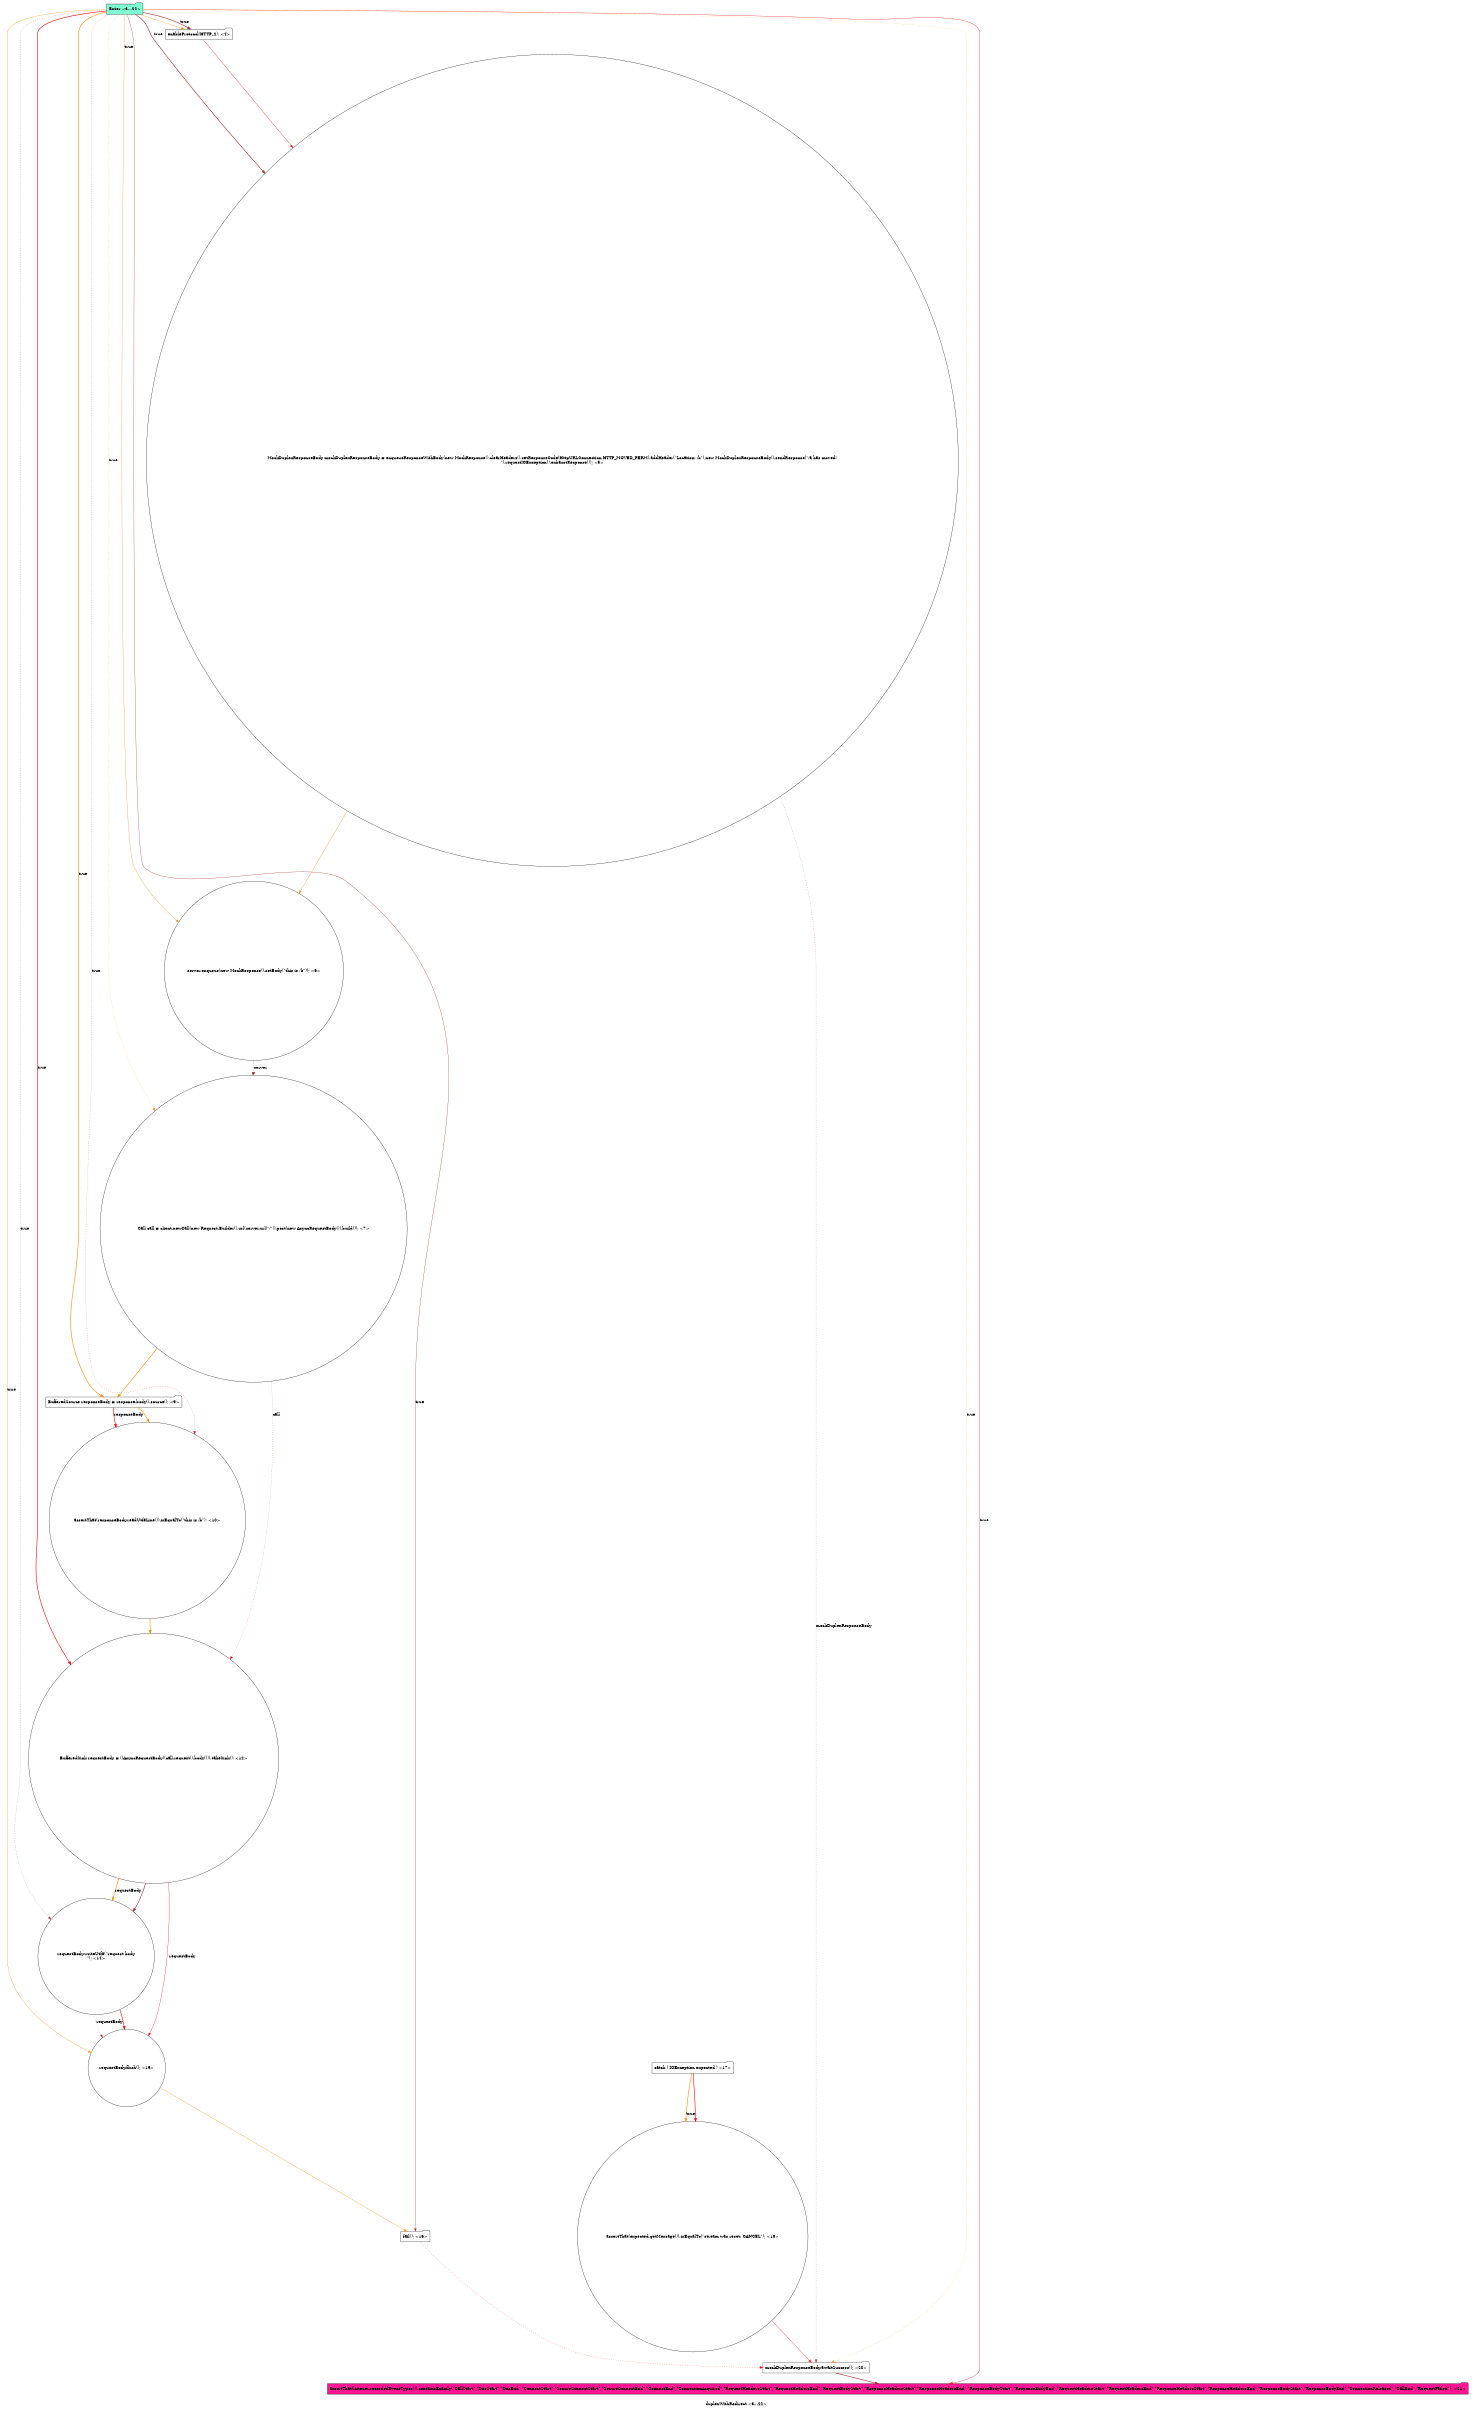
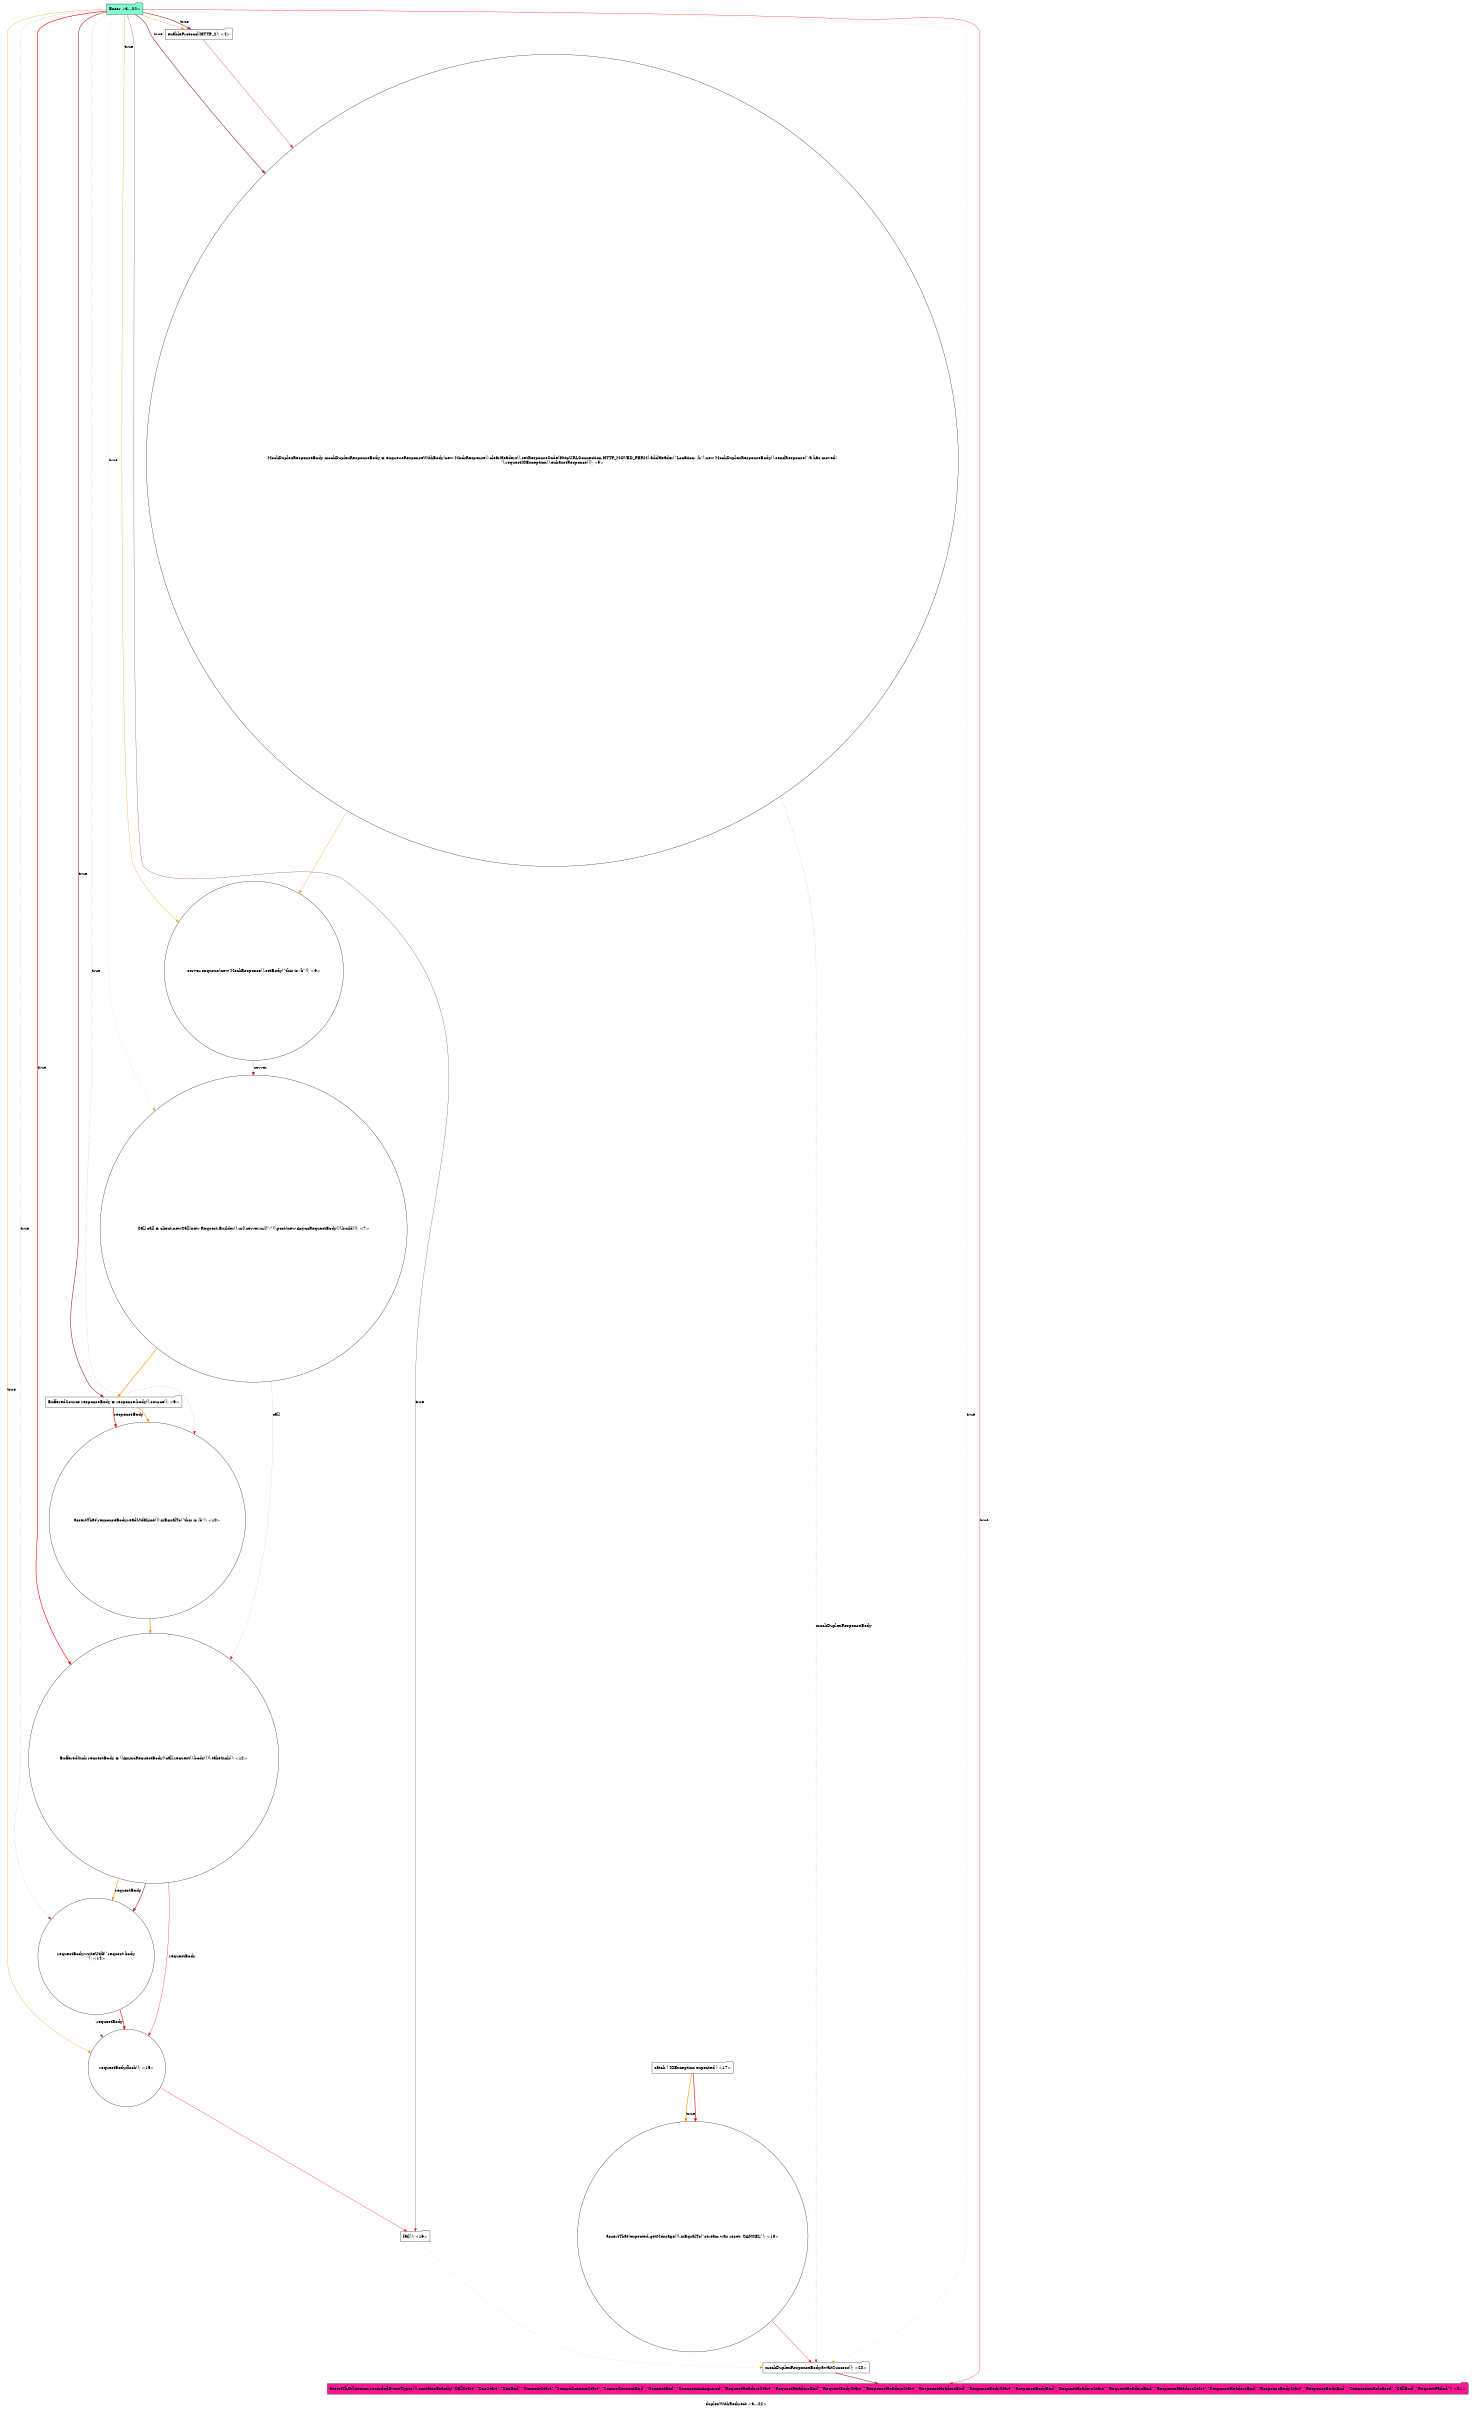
(79, 700) -> (79, 700)
(282, 2159) -> (282, 2159)
(572, 2351) -> (572, 2351)
